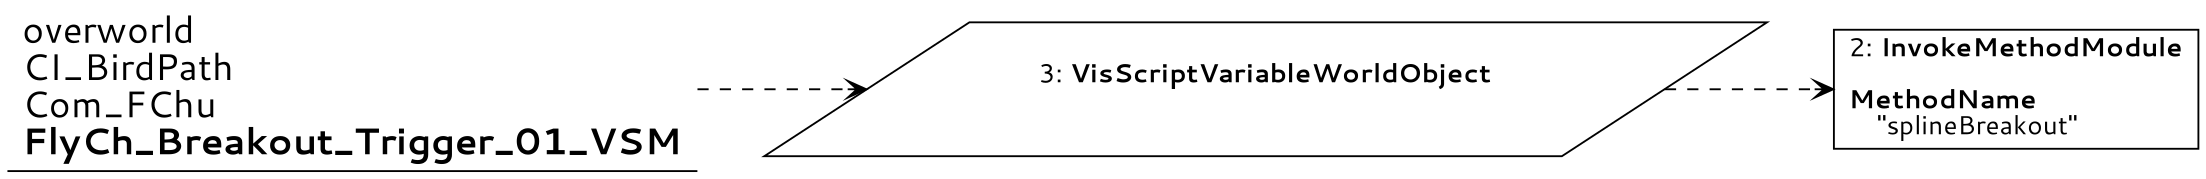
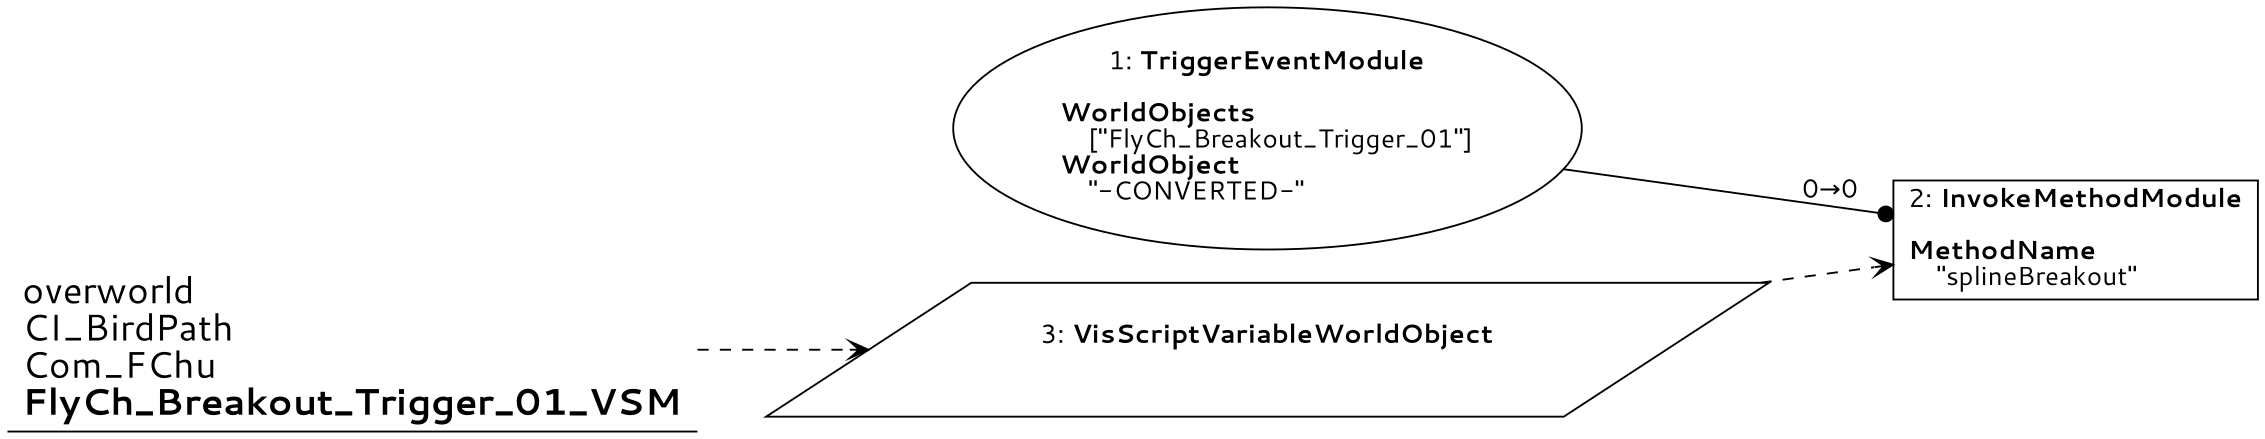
none -> (1268, 128)
